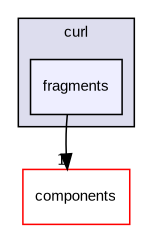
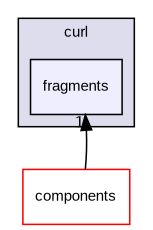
(66, 136) -> (87, 150)
